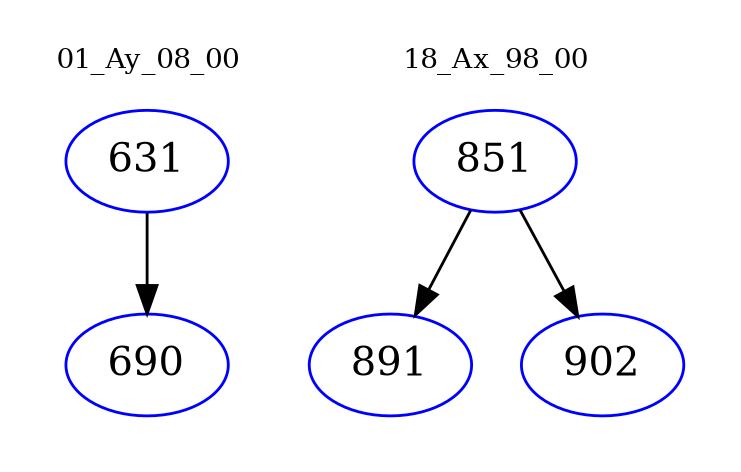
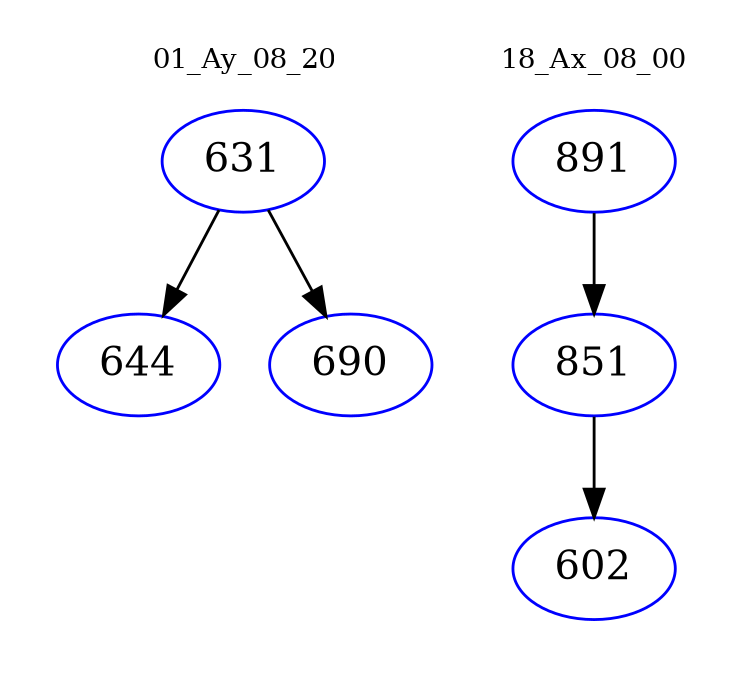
(149, 61) -> (245, 61)
(497, 61) -> (594, 61)
(450, 250) -> (594, 249)
none -> (139, 365)
(603, 365) -> (594, 569)
